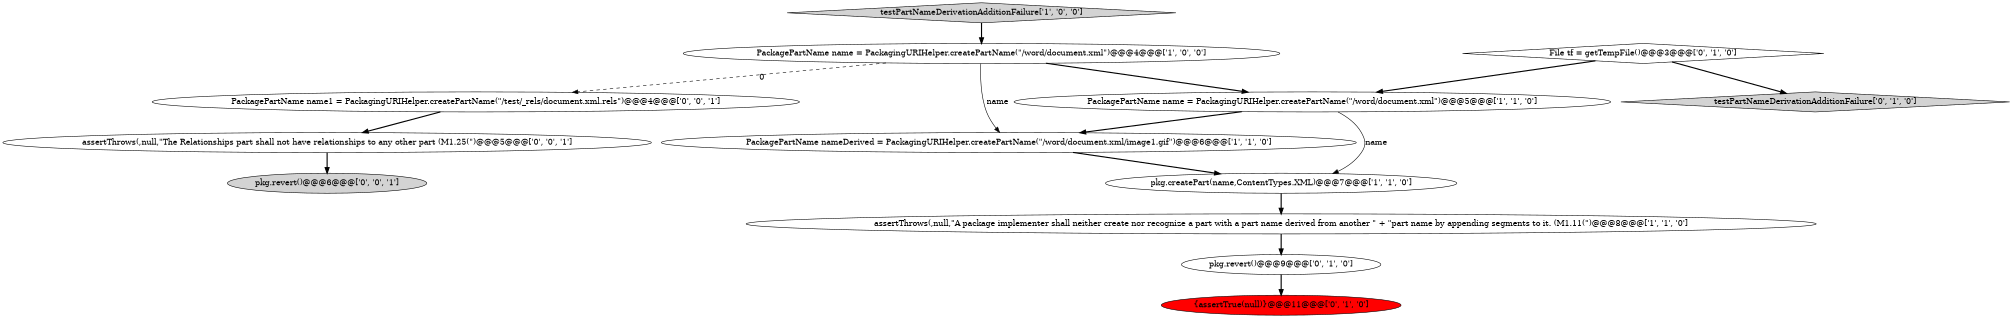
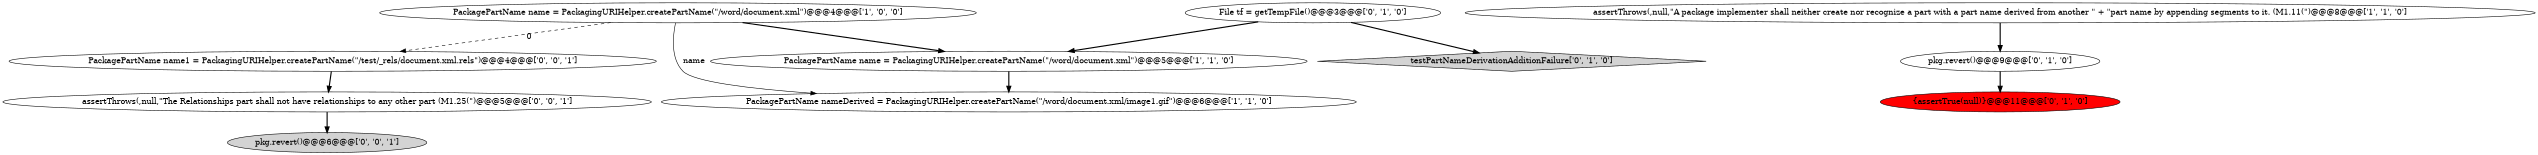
(982, 13) -> none
(1643, 53) -> (1313, 13)
(1281, 183) -> none
